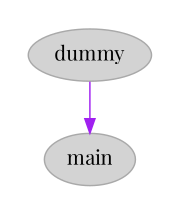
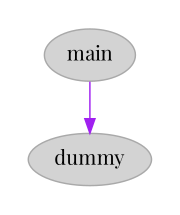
(90, 100) -> (90, 100)
